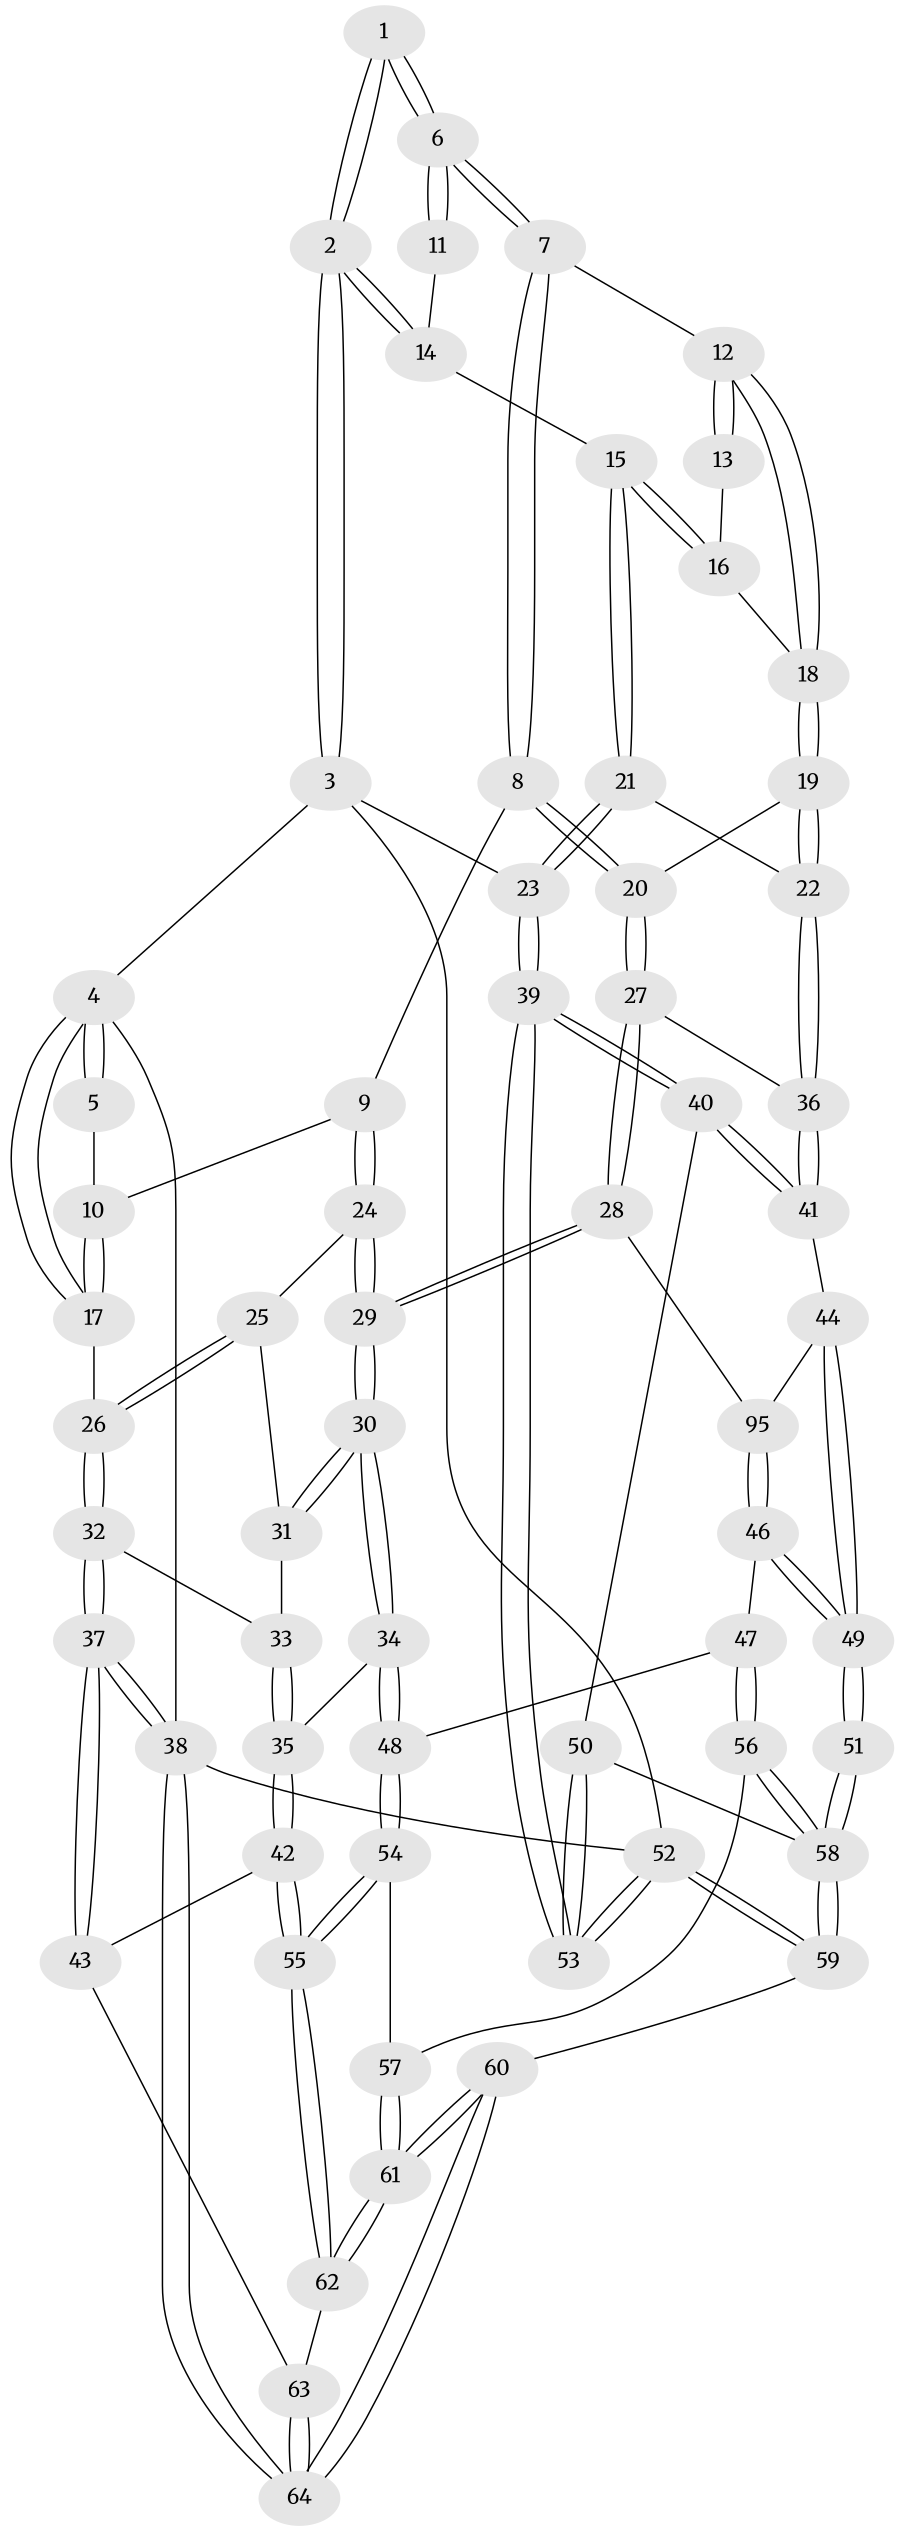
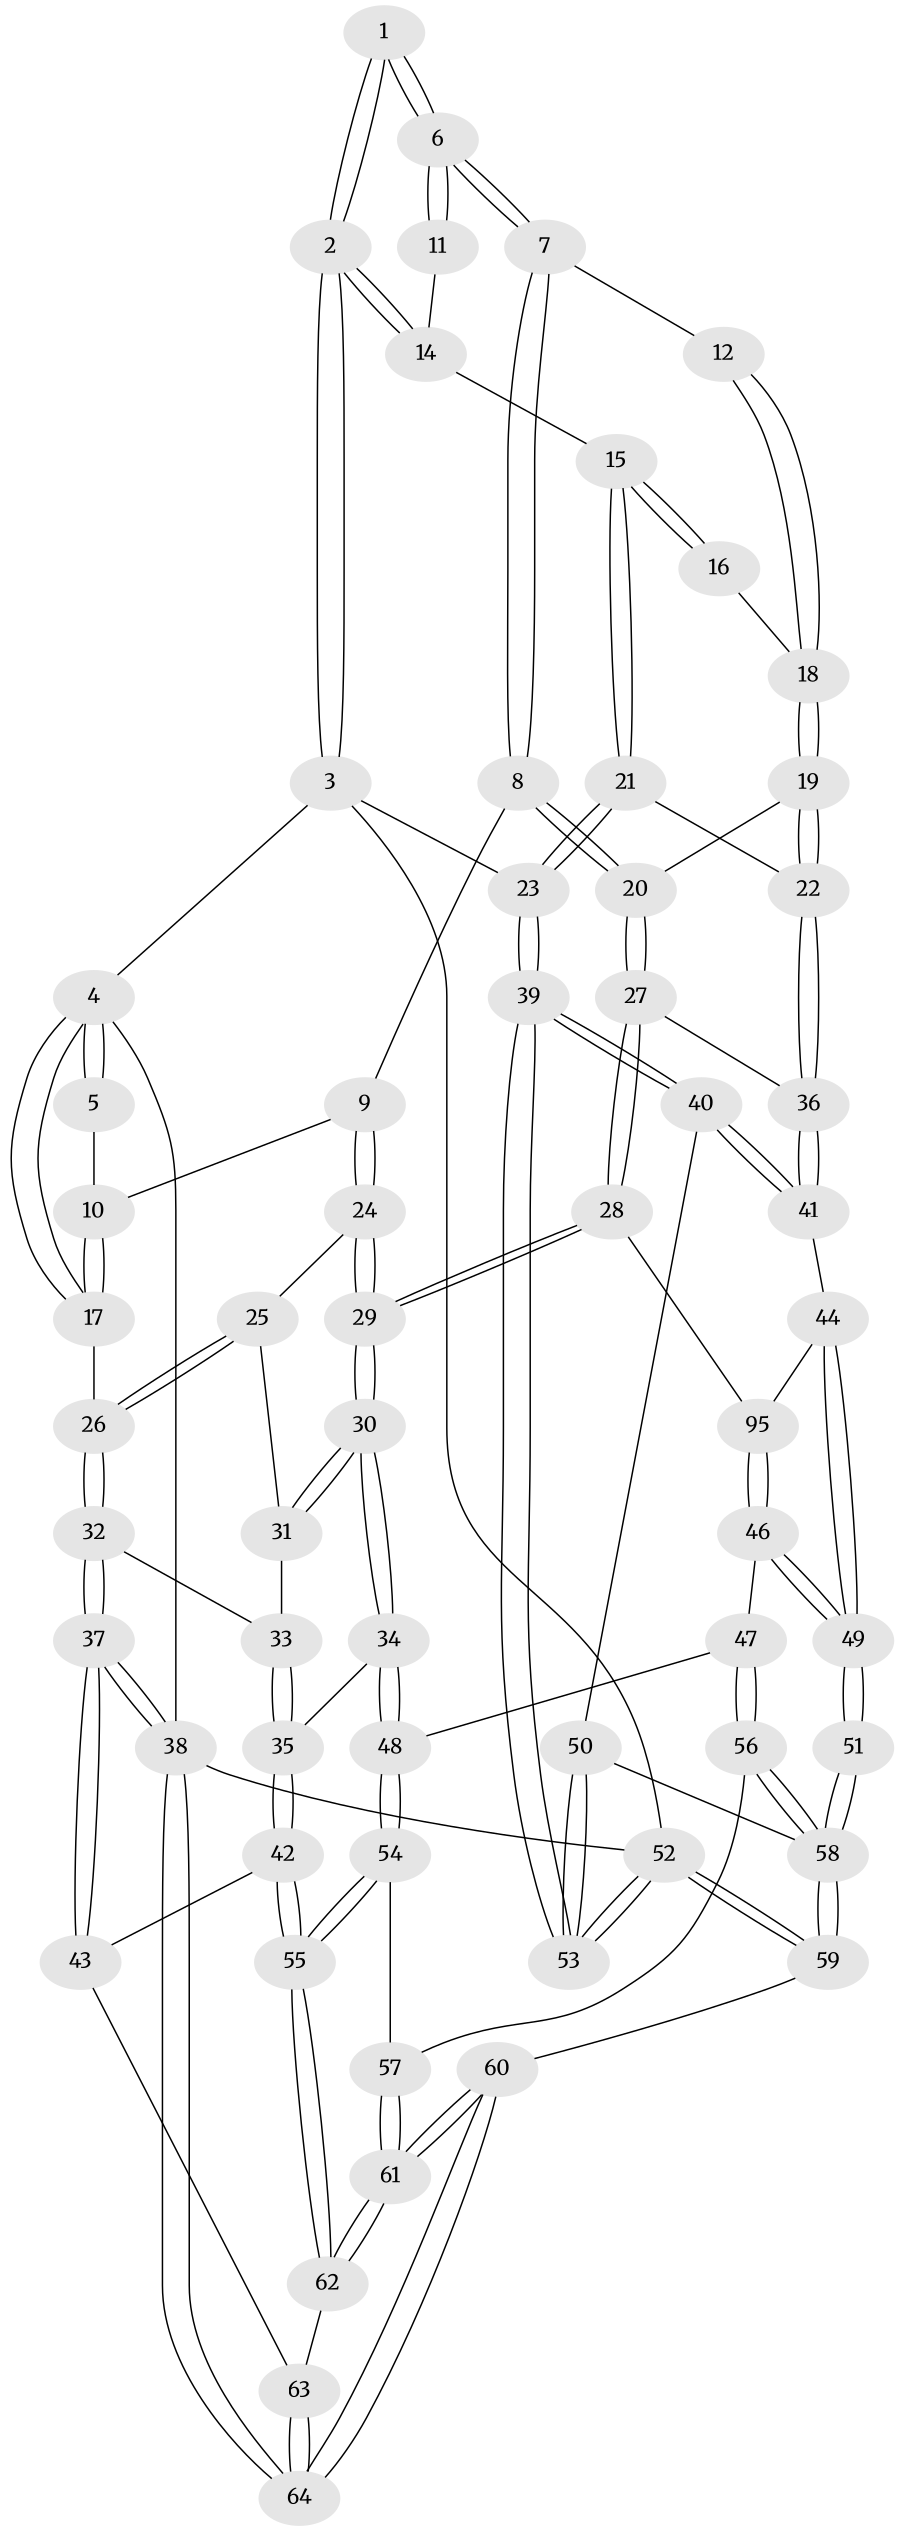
(724, 462) -> none
